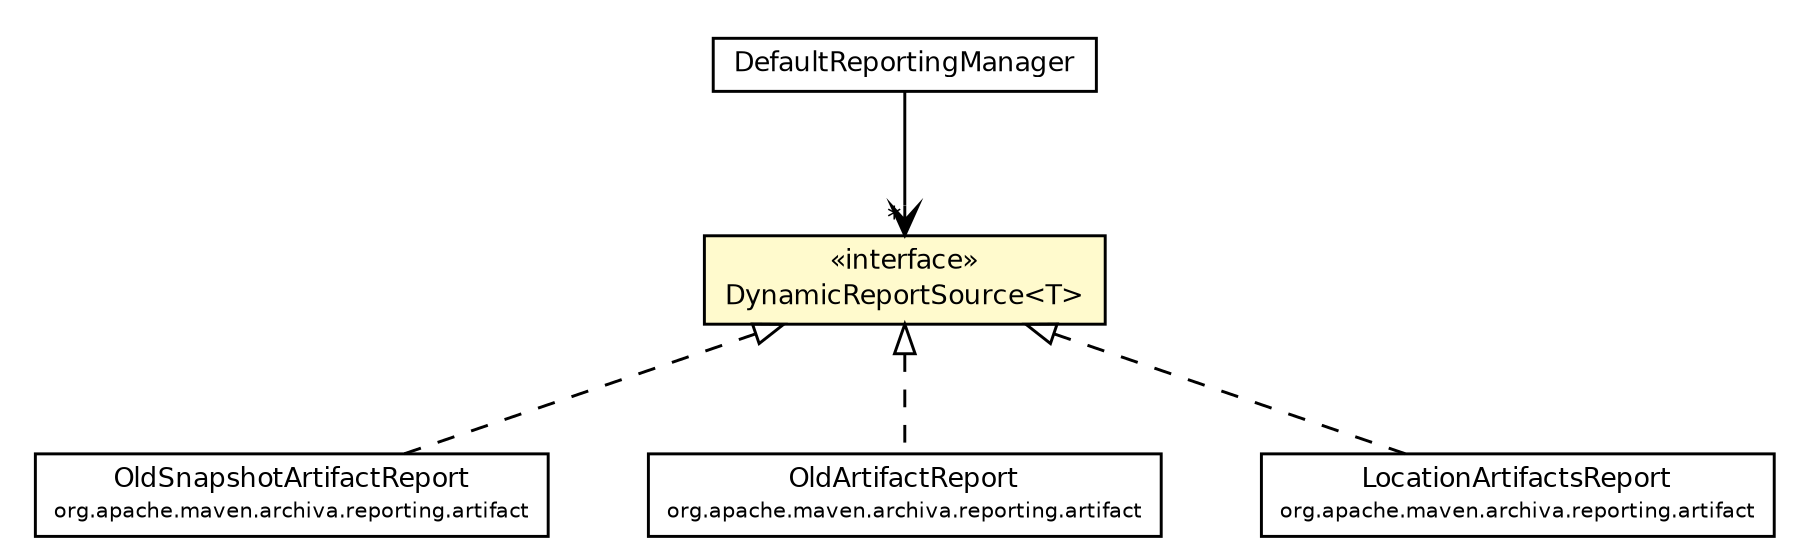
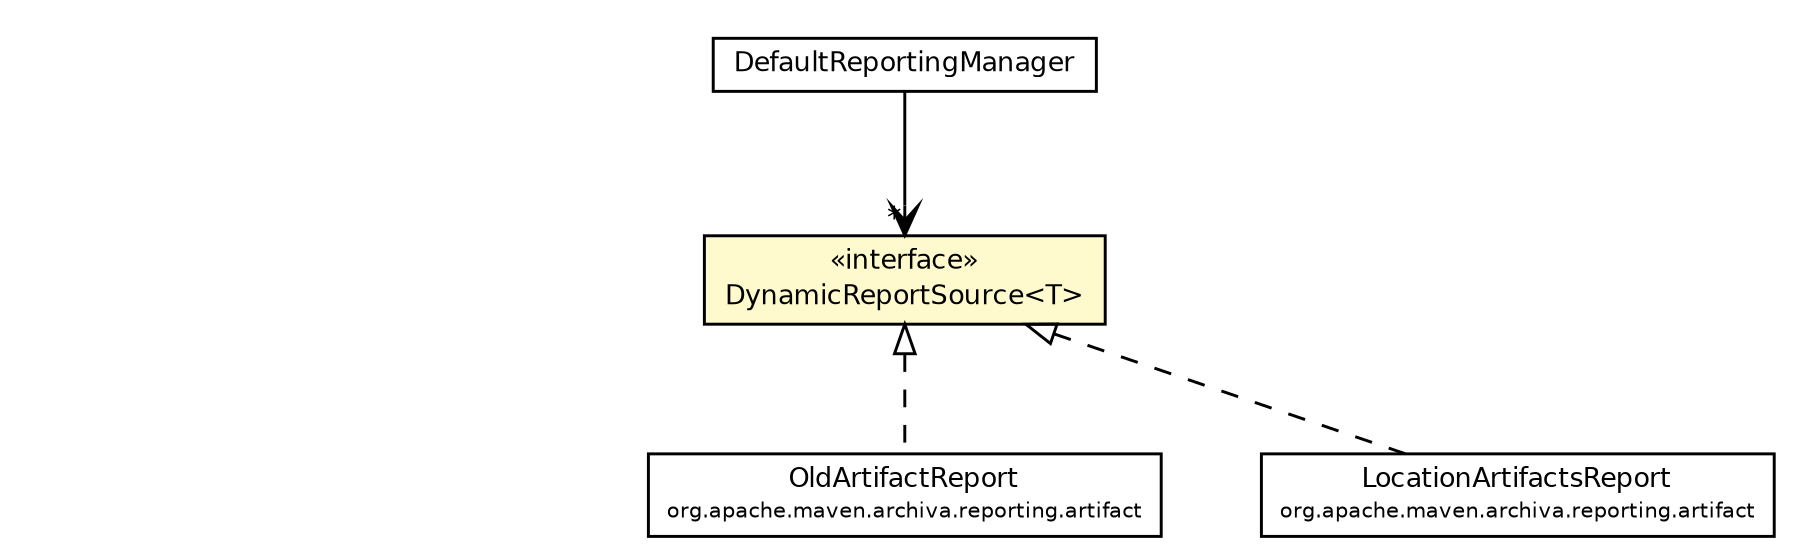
(292, 495) -> none
